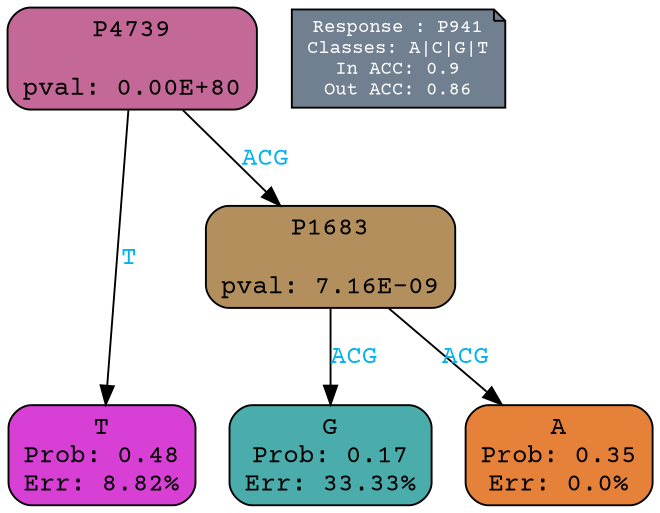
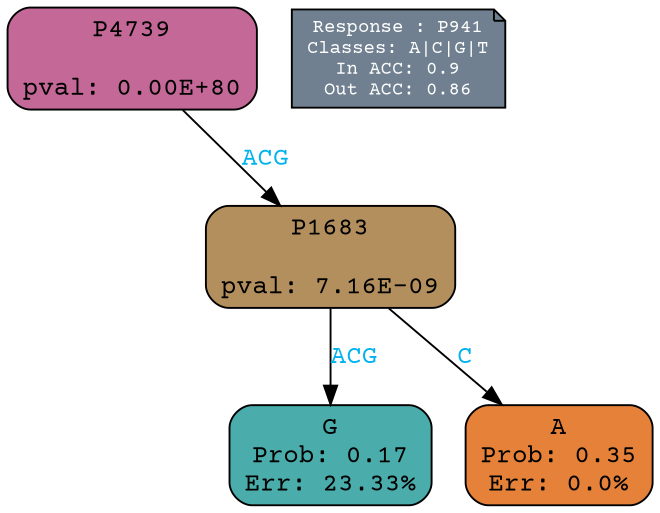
(466, 356) -> (466, 356)
(102, 455) -> none
(331, 455) -> (331, 455)
